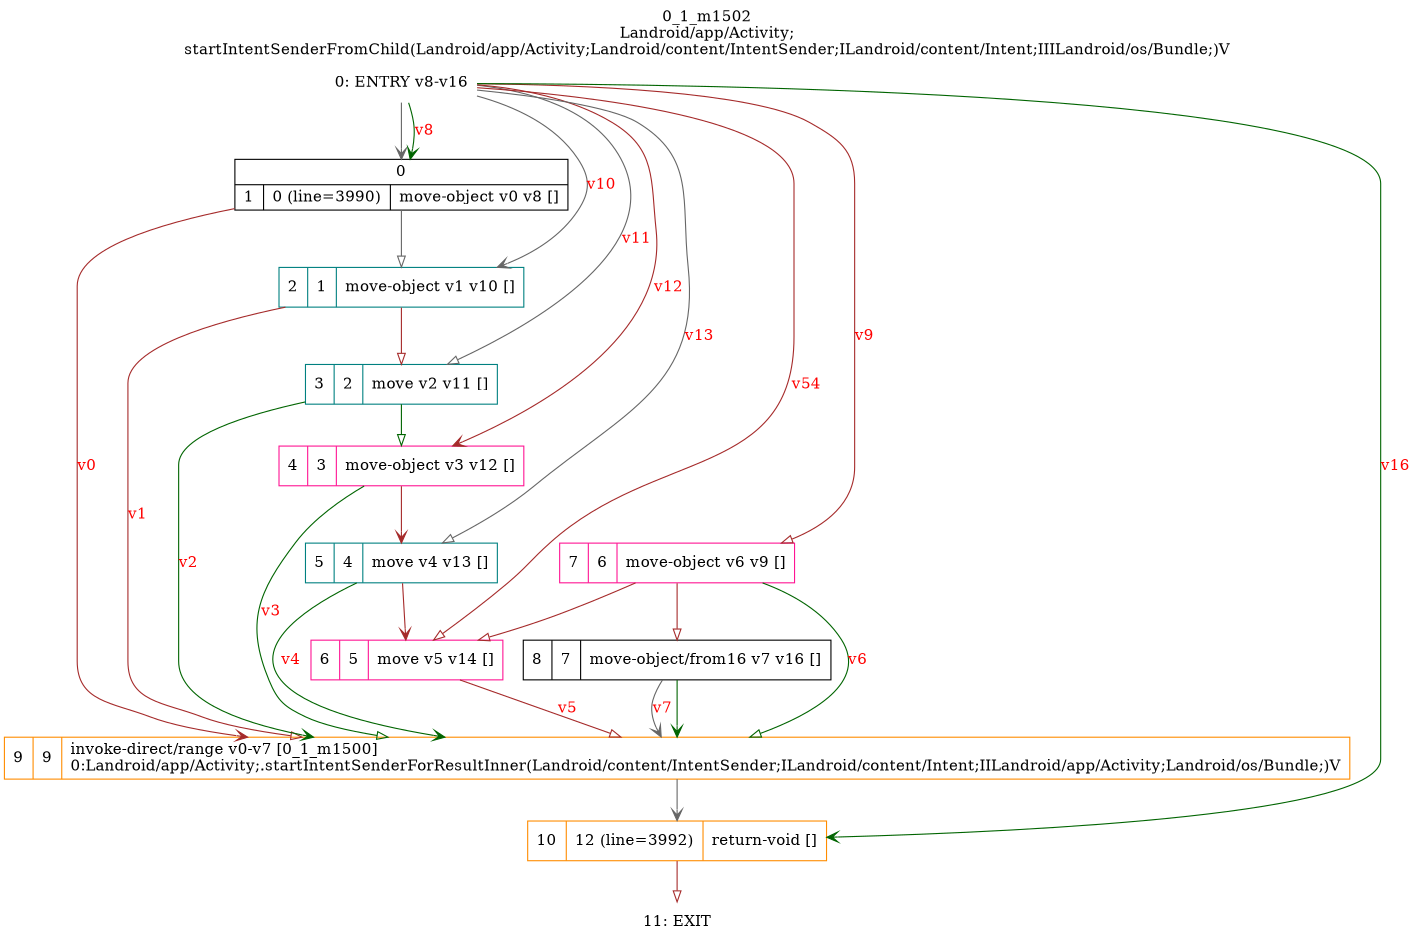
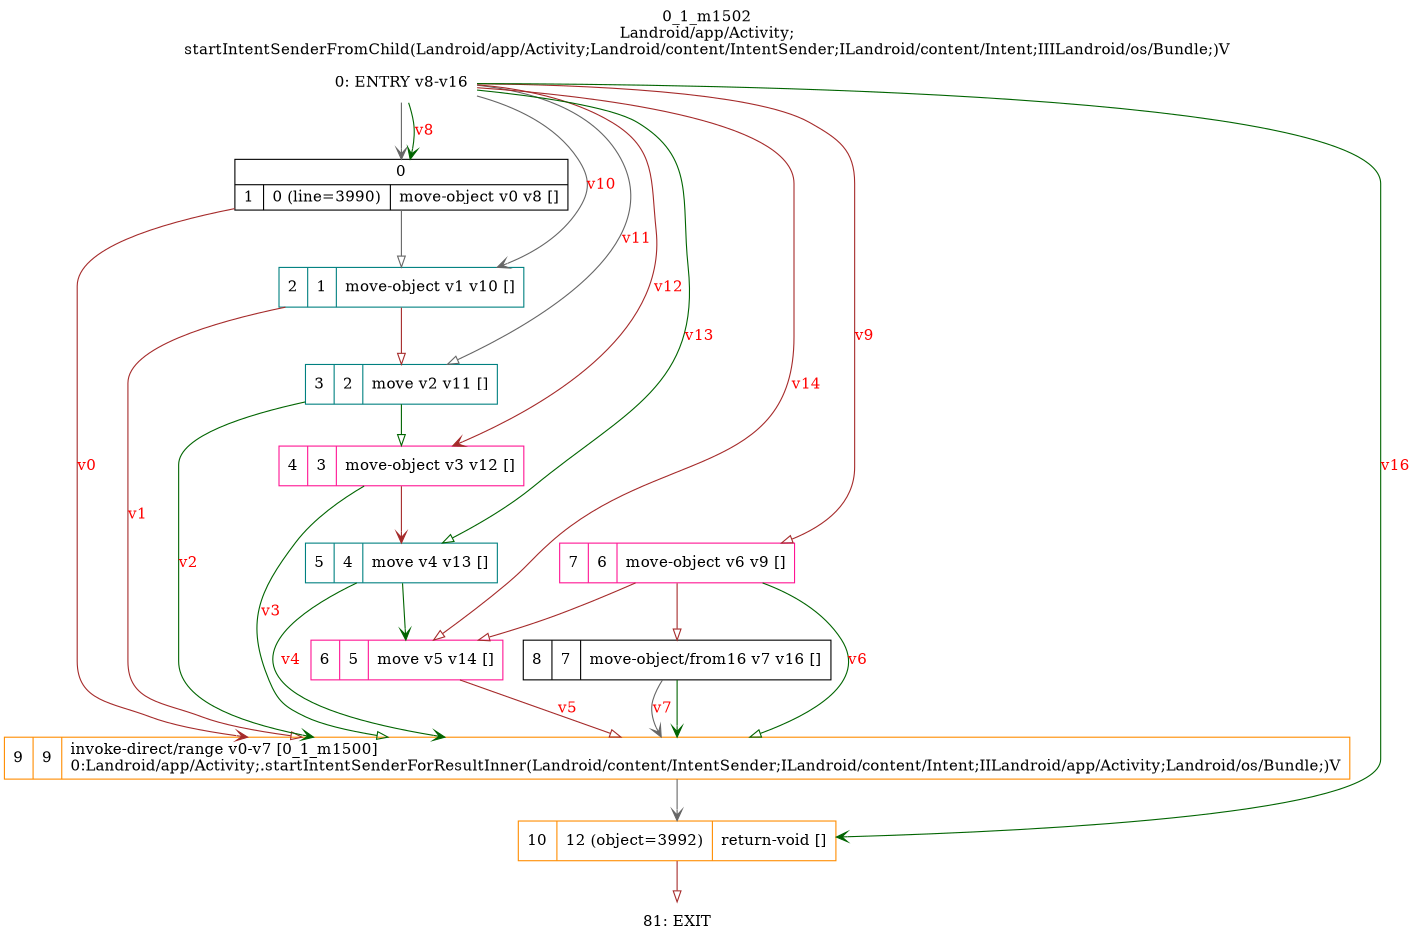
(689, 295) -> (689, 295)
(807, 384) -> (807, 384)
(404, 606) -> (404, 606)
(635, 840) -> (635, 840)
(677, 922) -> (677, 922)
